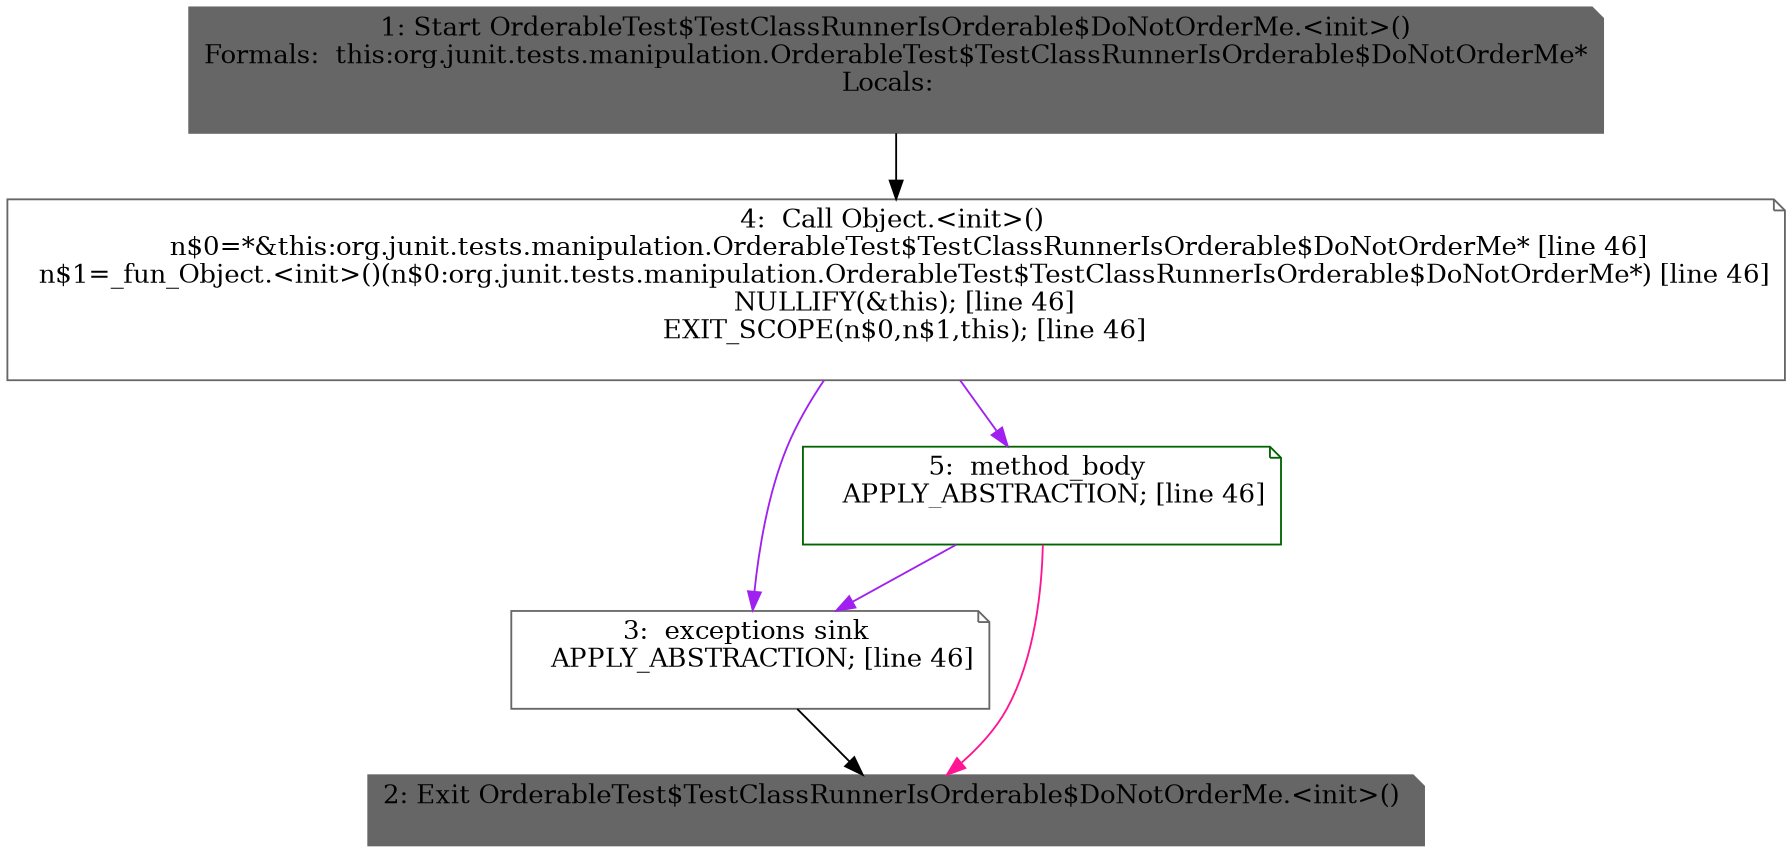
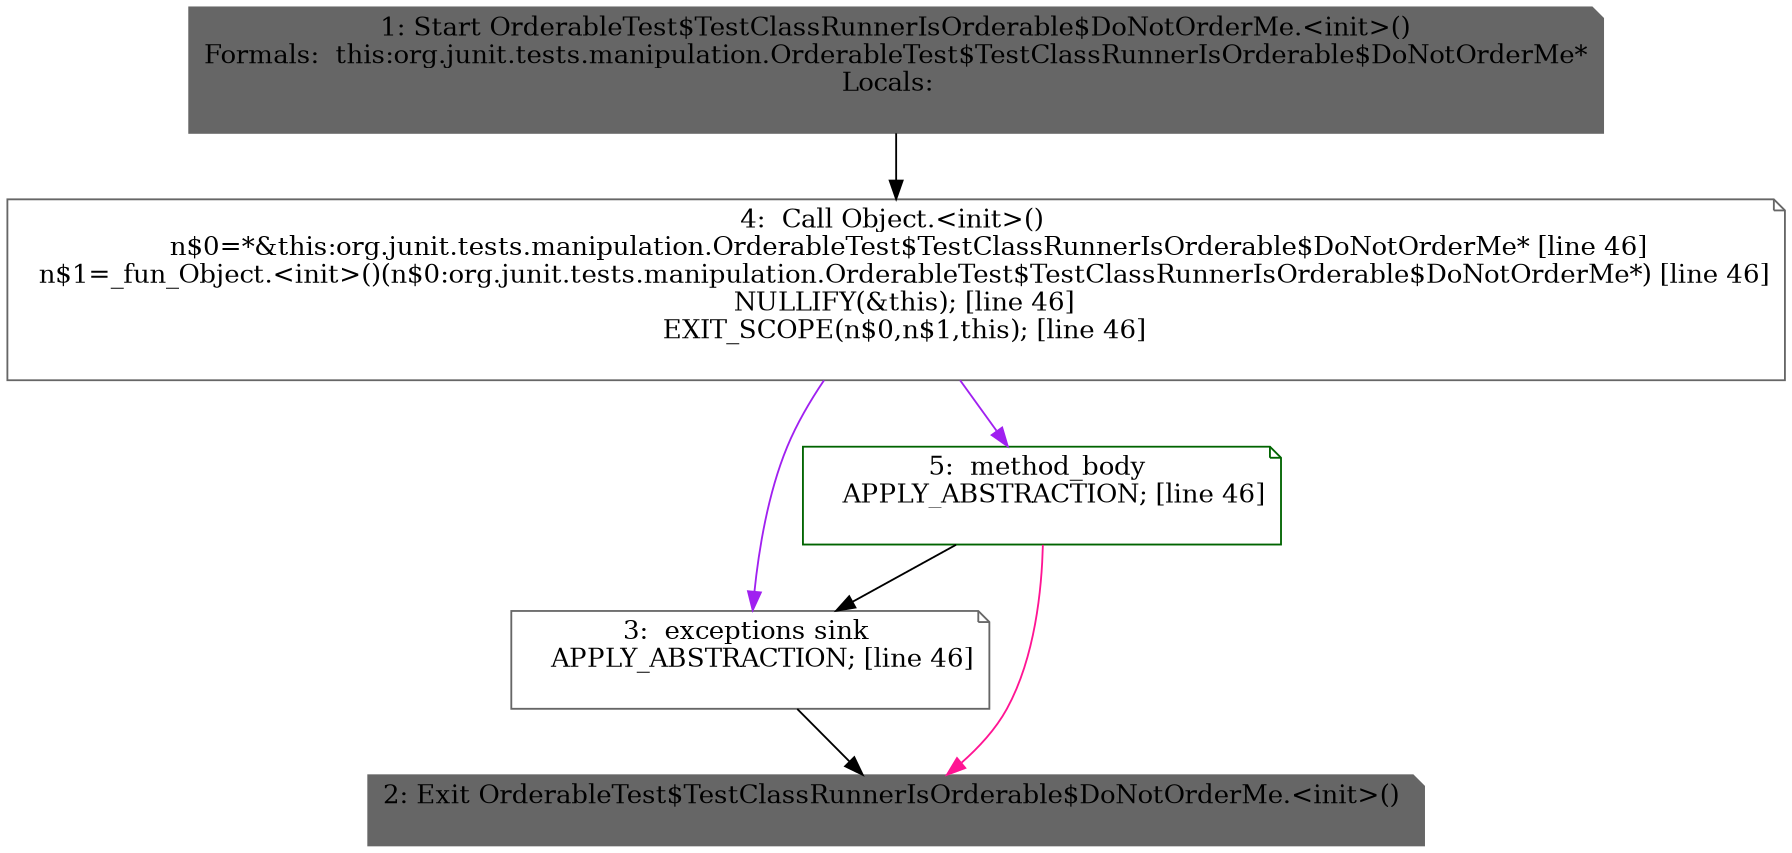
(904, 573) -> (904, 573)
